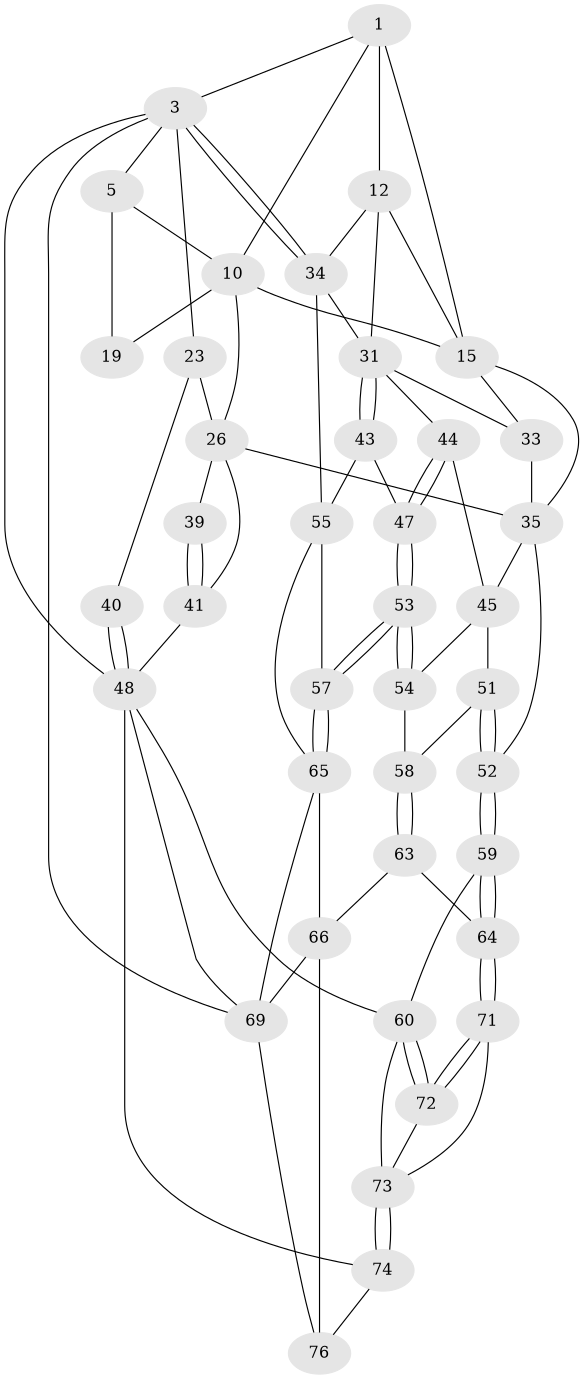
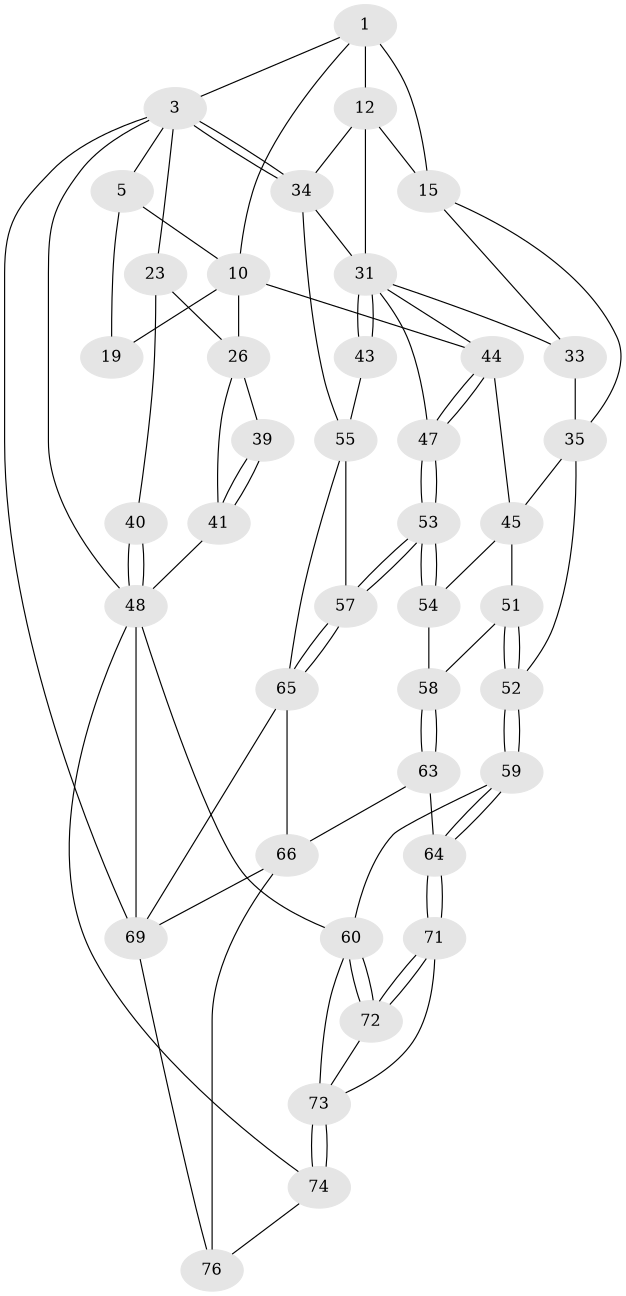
(358, 321) -> (365, 316)
(383, 476) -> (413, 353)
(374, 482) -> none
